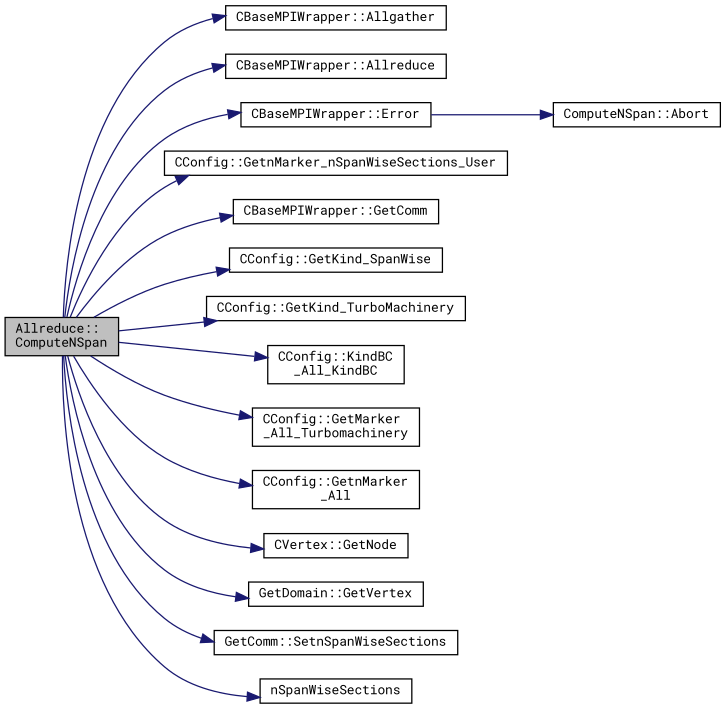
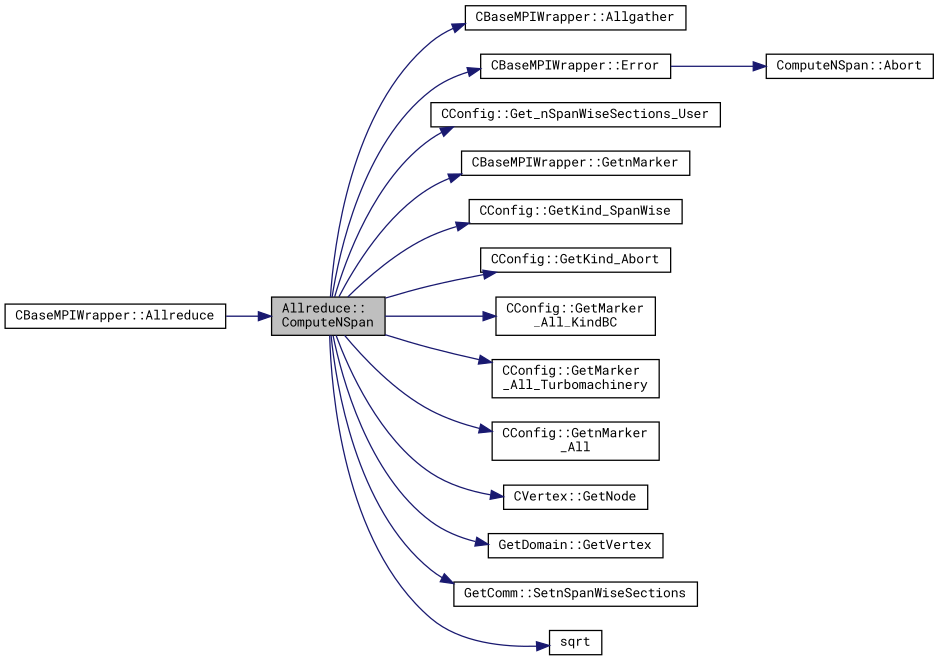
(336, 163) -> (576, 115)
(105, 170) -> (242, 316)
(336, 212) -> (576, 163)
(336, 309) -> (576, 260)
(336, 365) -> (576, 316)
(336, 691) -> (576, 643)
